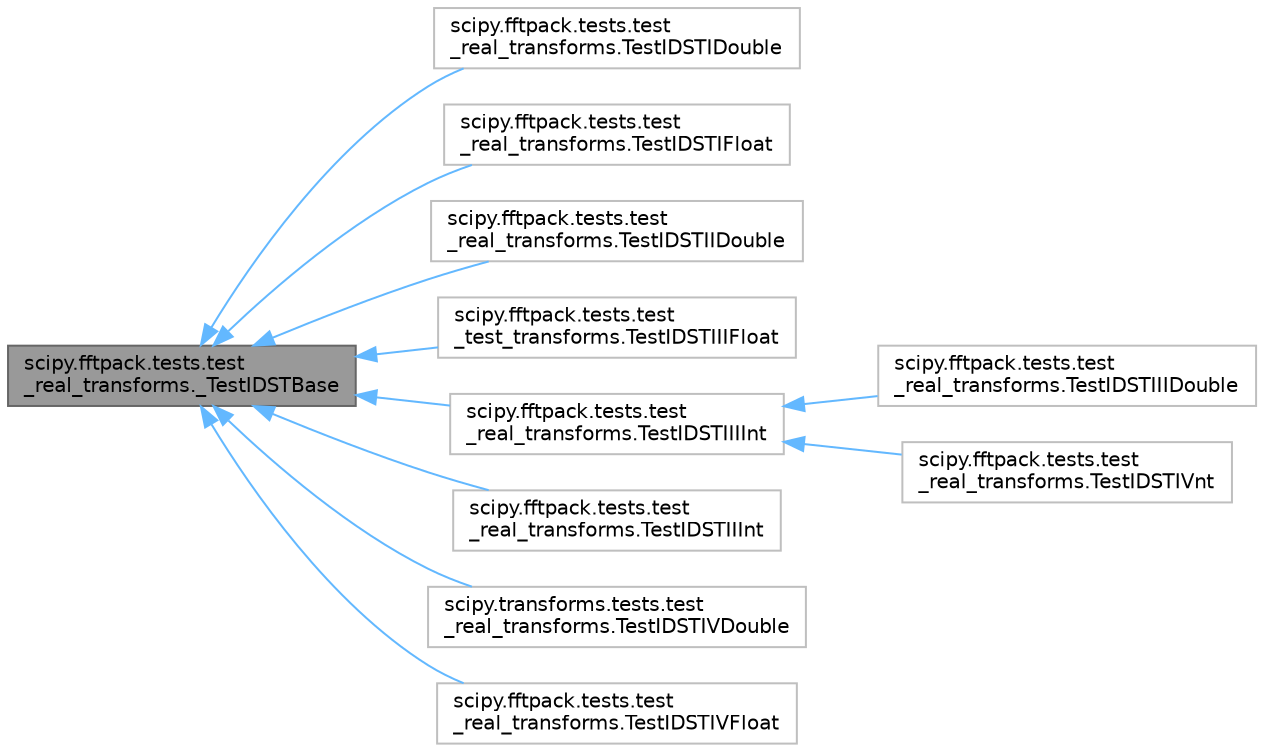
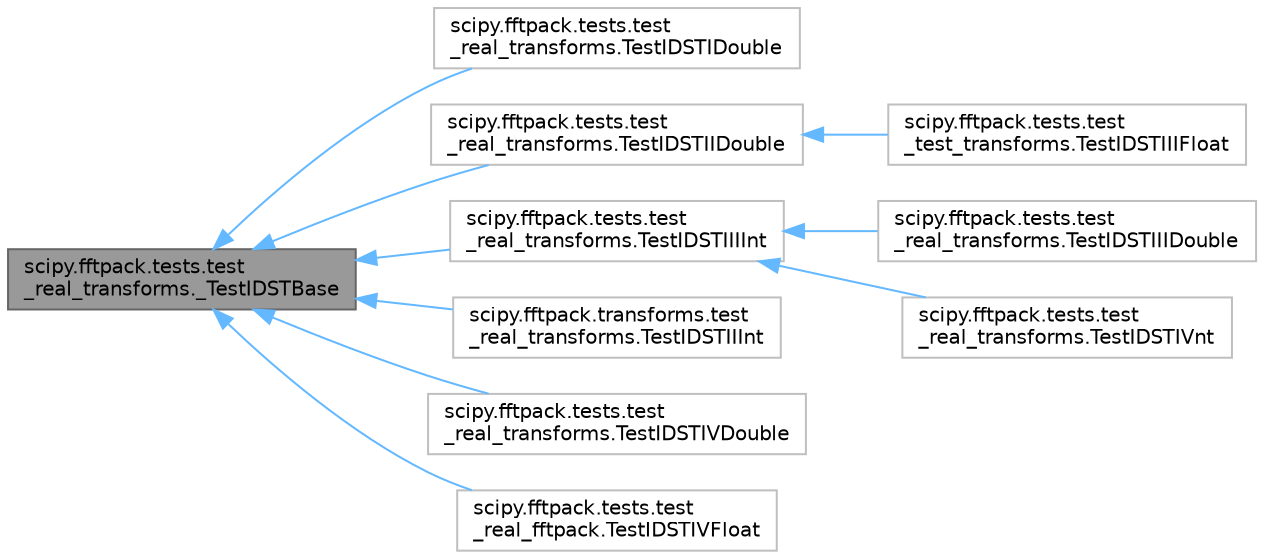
(617, 135) -> none
(407, 351) -> (856, 135)
(617, 521) -> (617, 328)
(617, 617) -> (617, 424)
(617, 713) -> (617, 521)
